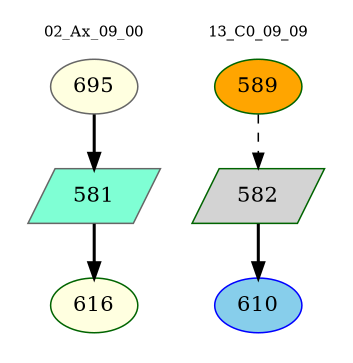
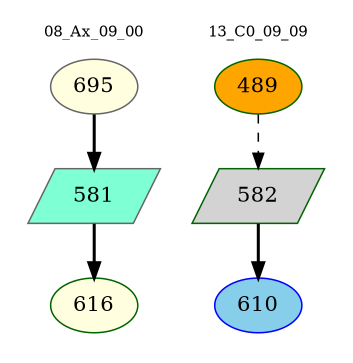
(94, 33) -> (94, 33)
(258, 87) -> (258, 87)
